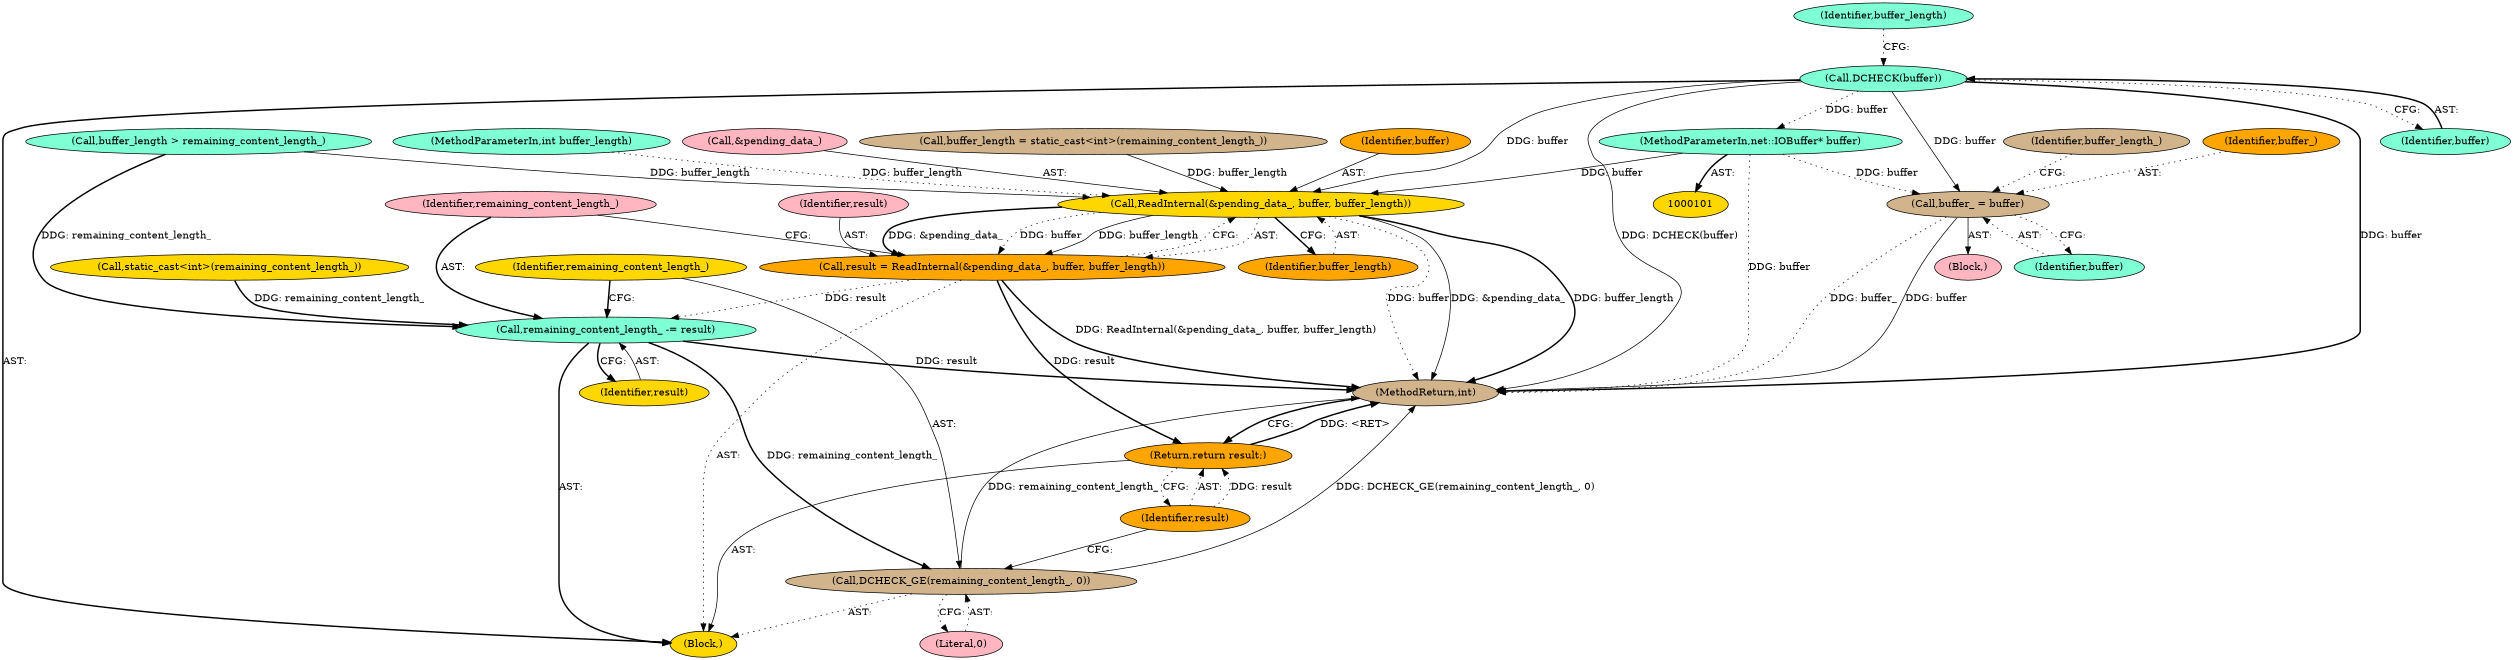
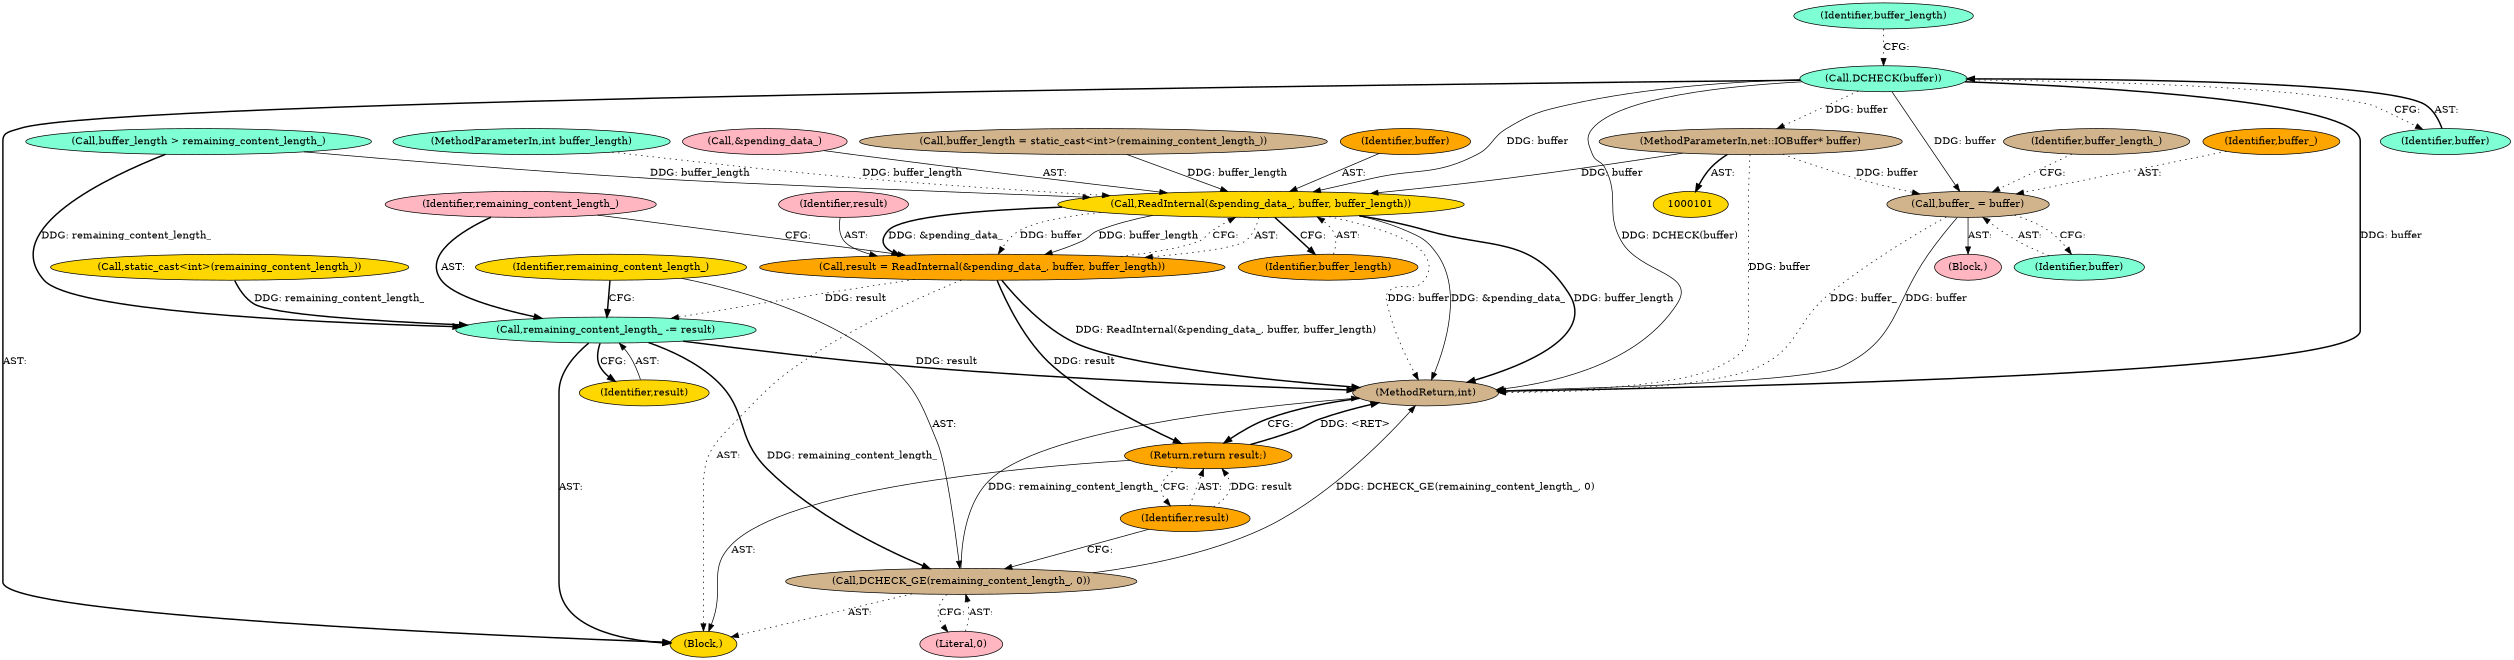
(1751, 142) -> (1751, 142)
